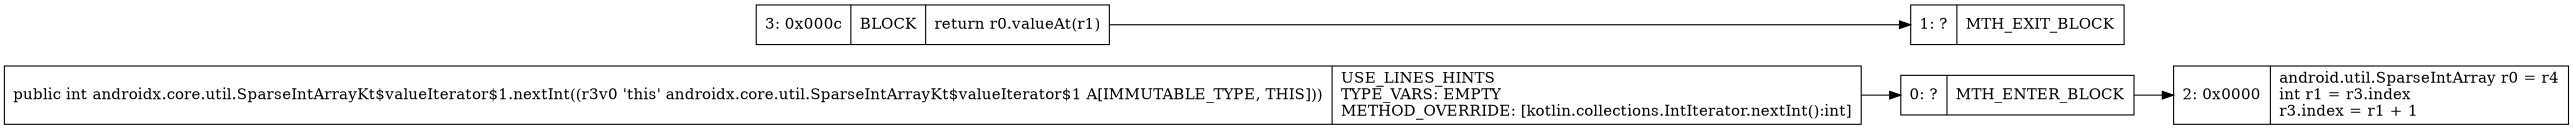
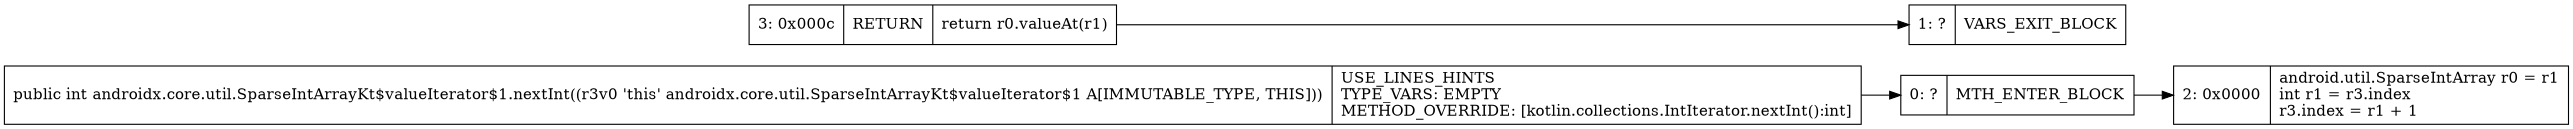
(888, 24) -> (888, 24)
(2041, 24) -> (2041, 24)
(2419, 78) -> (2419, 78)
